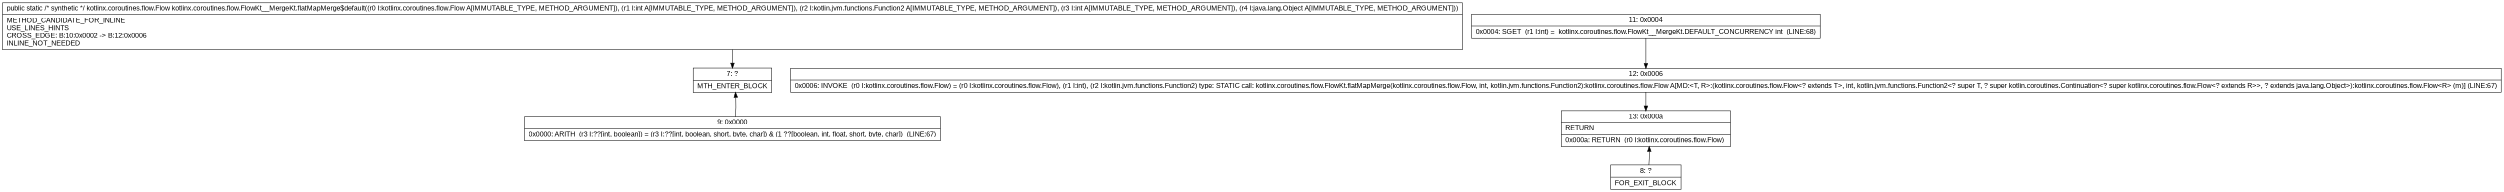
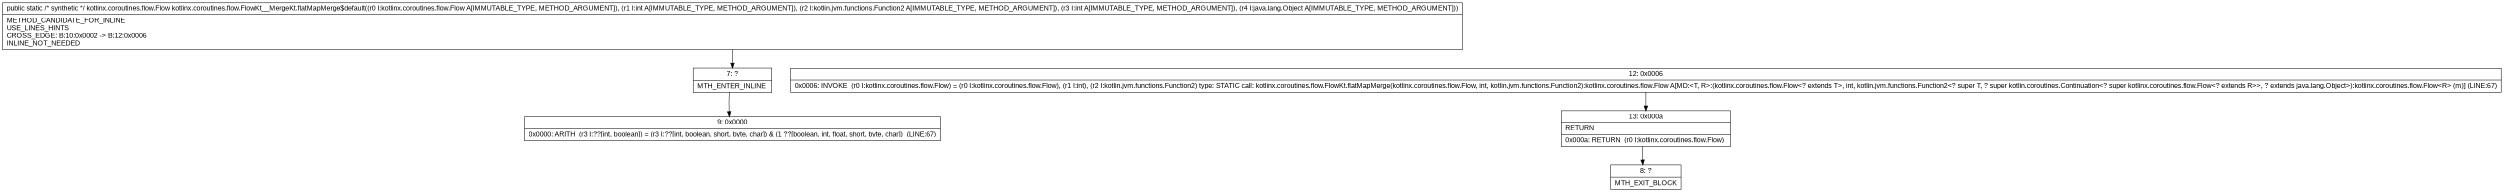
(1646, 26) -> none
(732, 86) -> (732, 86)
(736, 107) -> (729, 102)
(1649, 158) -> (1642, 153)
(1646, 183) -> (1646, 183)
